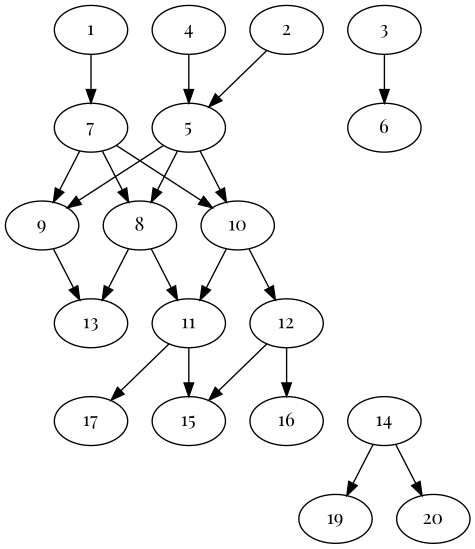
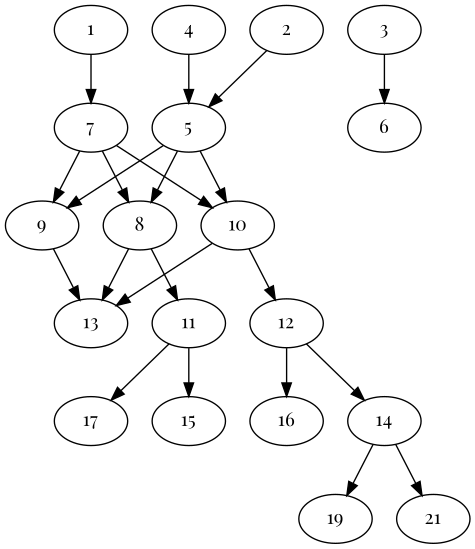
(216, 268) -> (172, 269)
(243, 367) -> (330, 367)
(433, 519) -> (433, 519)
